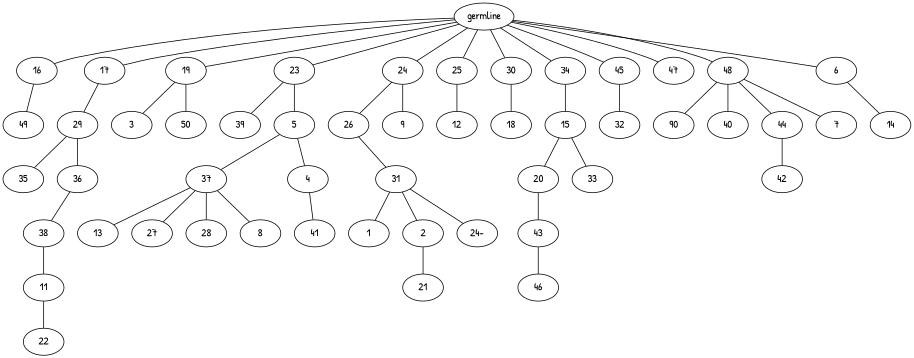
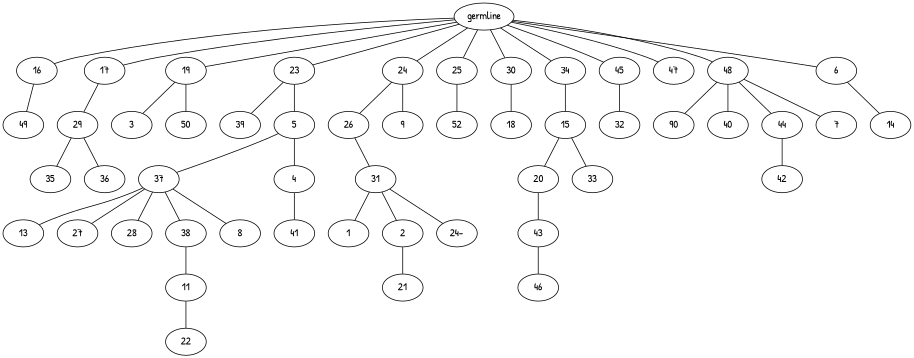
(457, 125) -> (457, 125)
(61, 206) -> (172, 206)
